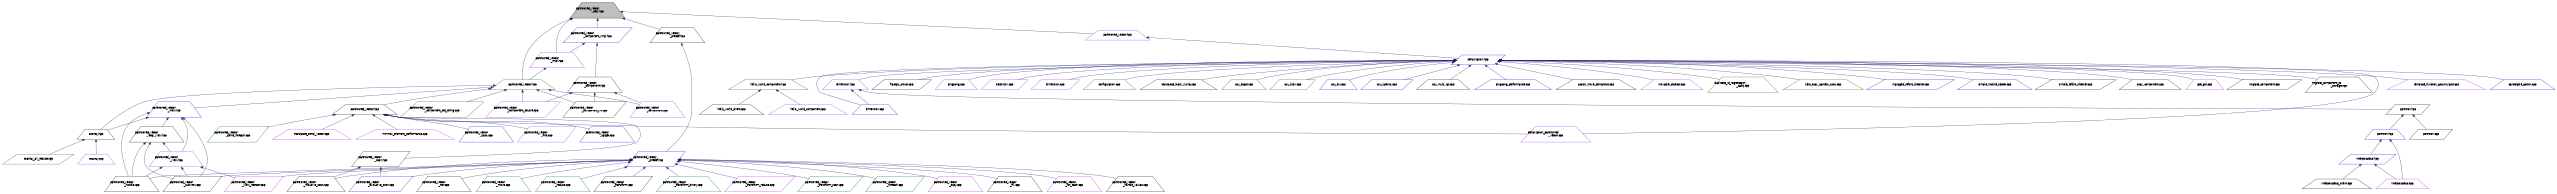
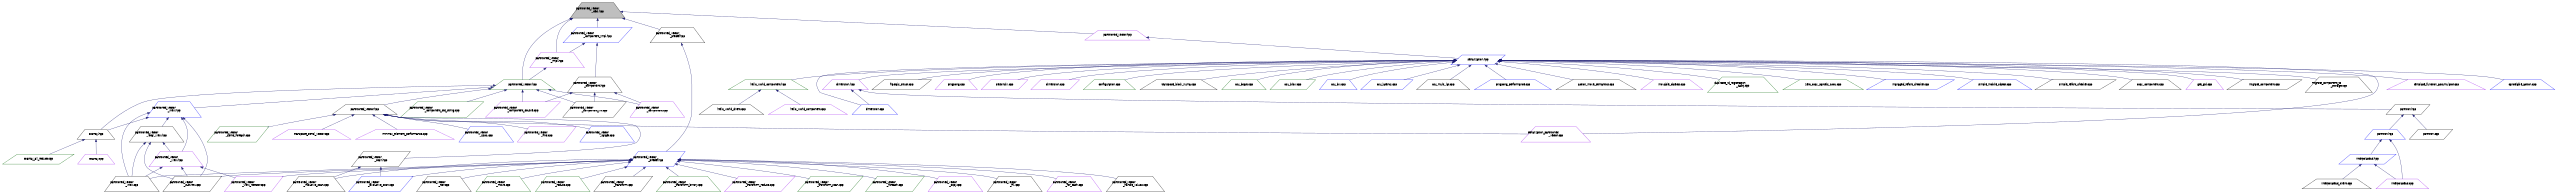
(132, 184) -> (132, 184)
